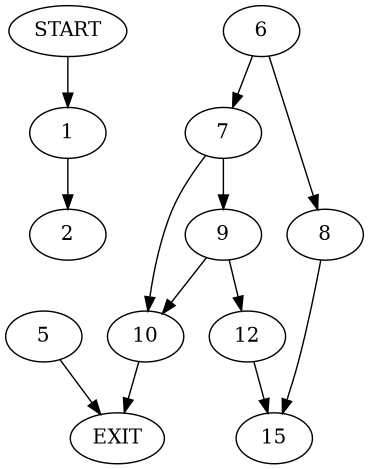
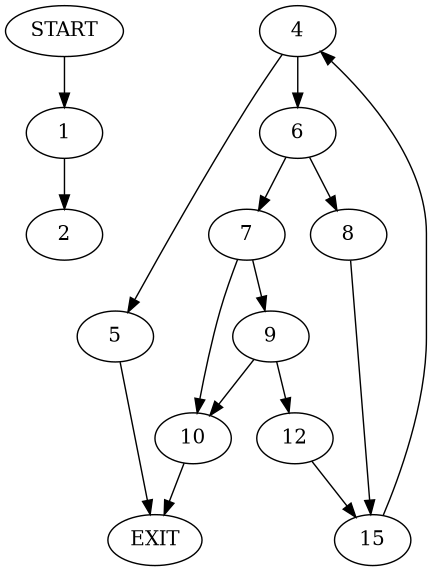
none -> (298, 31)
